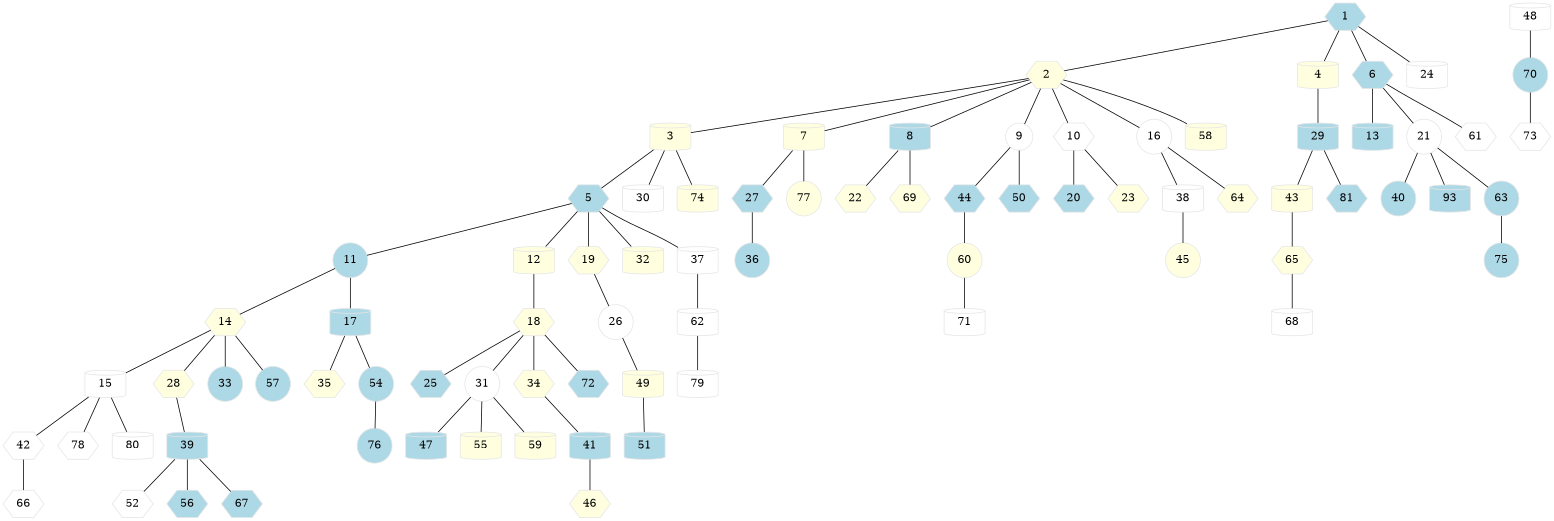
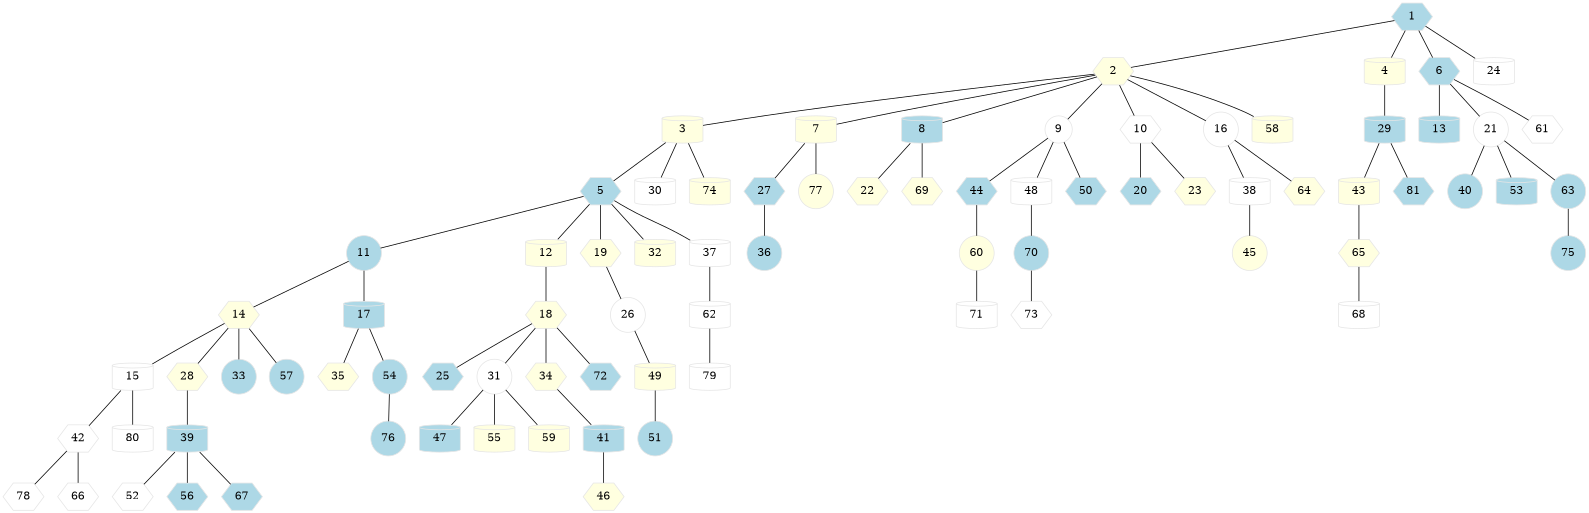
none -> (1045, 160)
(1450, 198) -> (1517, 191)
(92, 415) -> (51, 468)
(645, 446) -> (655, 438)
